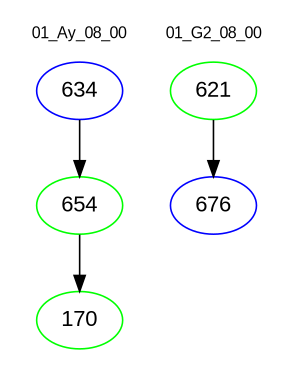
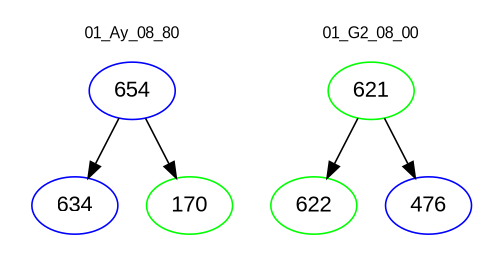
(80, 34) -> (132, 34)
(80, 140) -> (107, 141)
(80, 206) -> (132, 91)
(213, 206) -> (429, 206)
none -> (314, 206)
